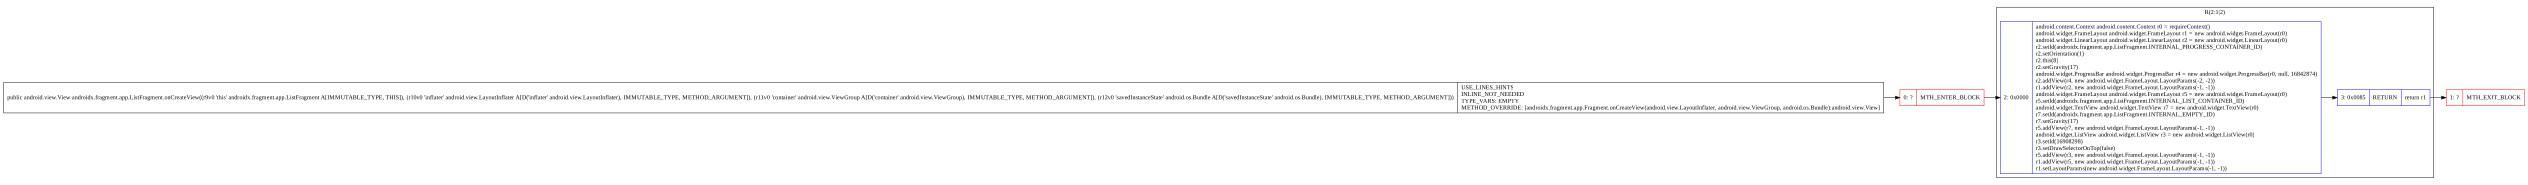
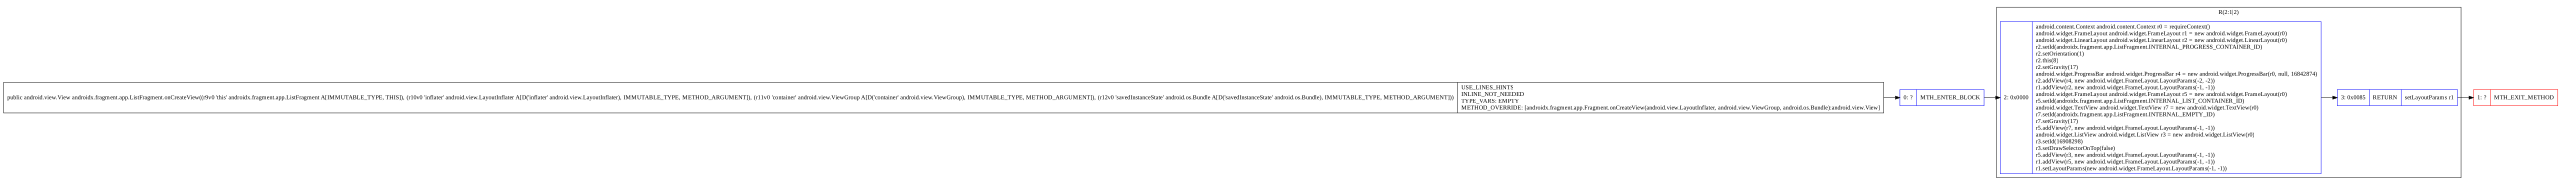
(2416, 97) -> (2429, 97)
(2494, 97) -> (2524, 97)
(1942, 98) -> (1942, 98)
